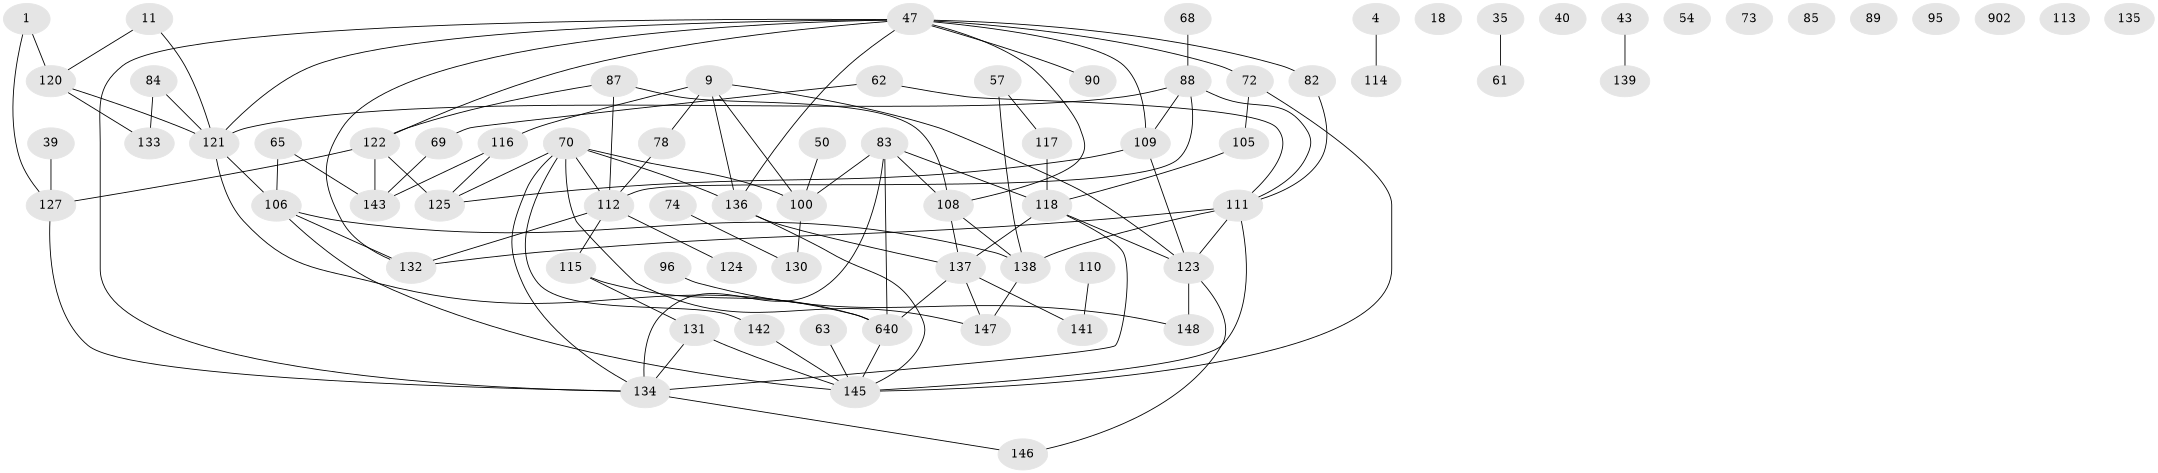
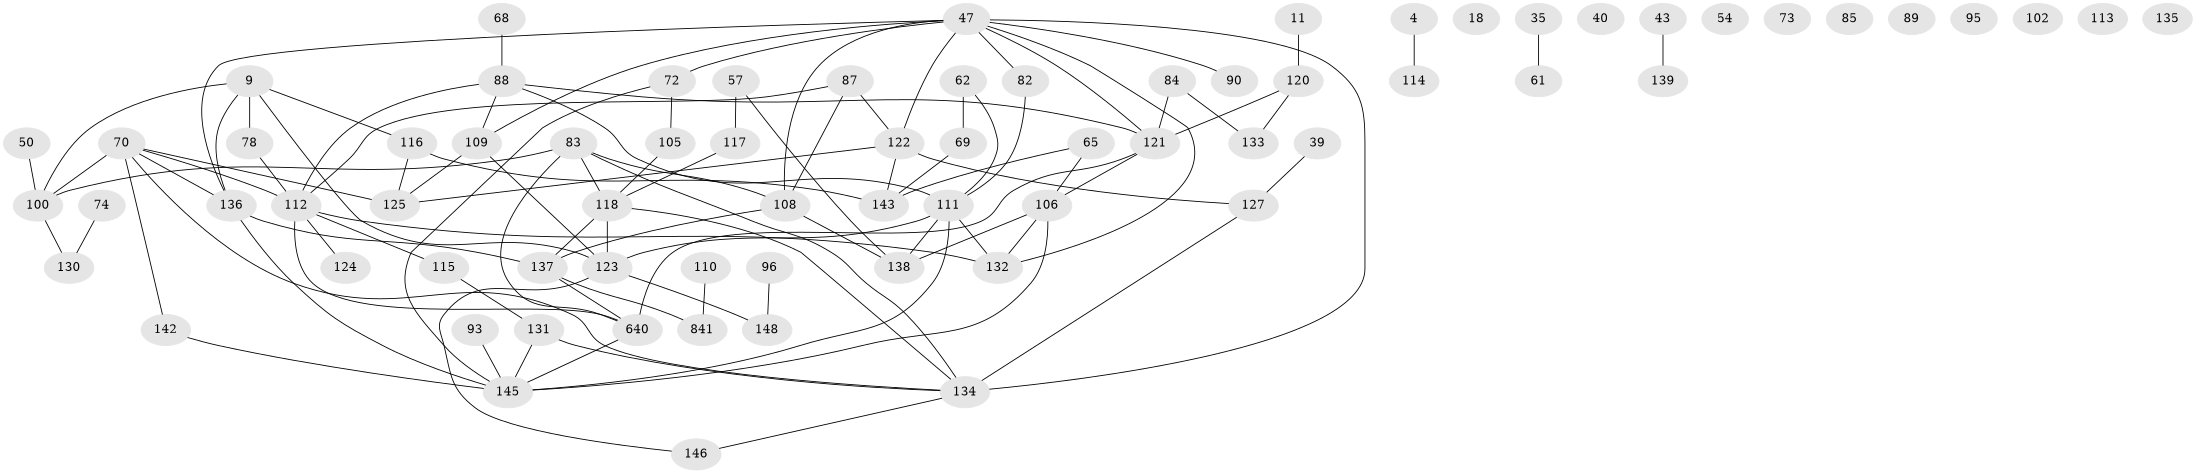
(27, 19) -> none
(2000, 19) -> (2038, 19)
(191, 77) -> none
(730, 298) -> (430, 309)
(823, 330) -> (475, 330)
(986, 330) -> none
(1082, 330) -> (702, 330)
